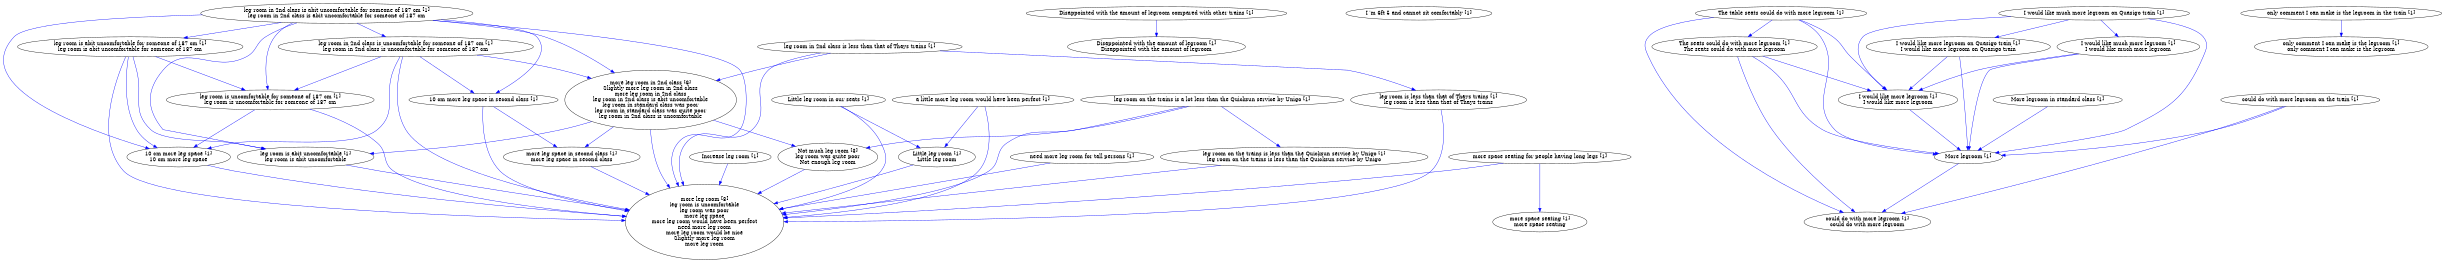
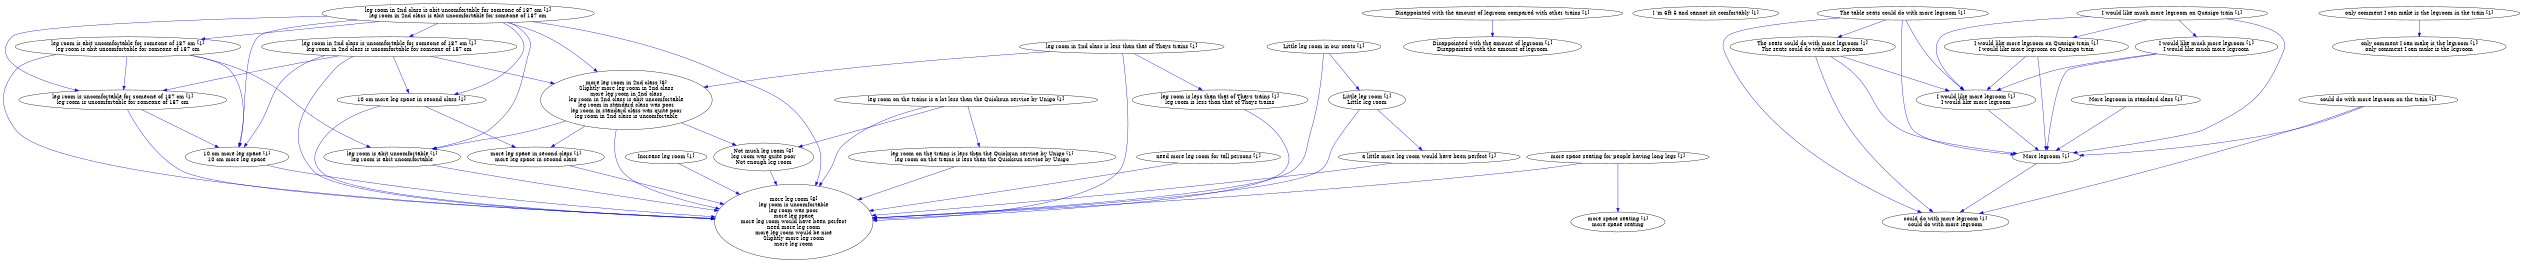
(962, 125) -> (1398, 129)
